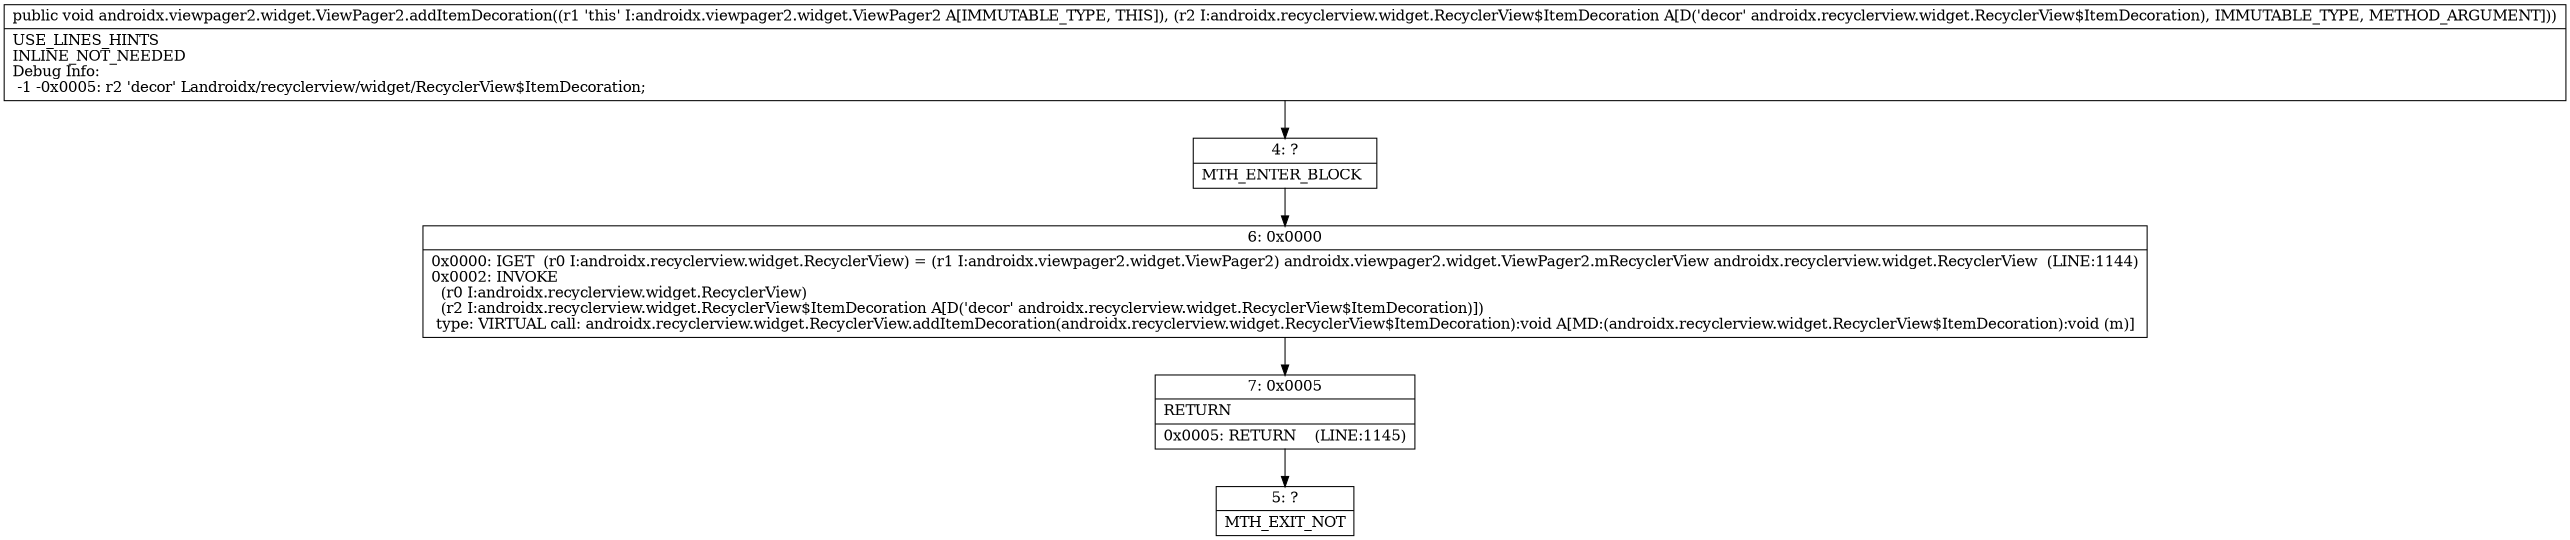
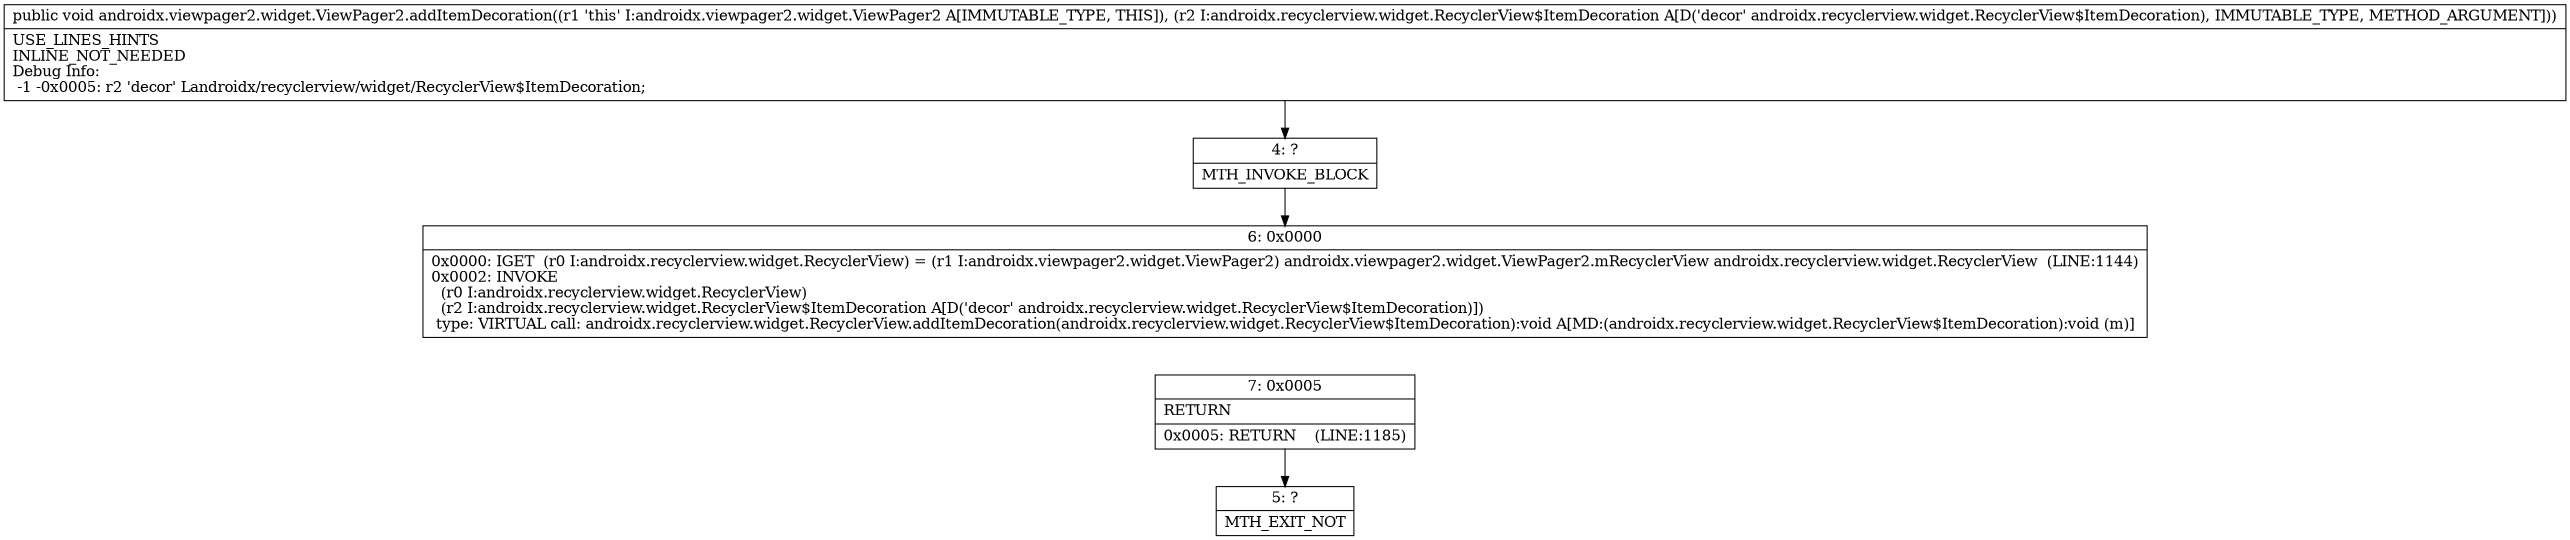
(1282, 175) -> (1285, 175)
(1285, 351) -> none
(1285, 436) -> (1285, 436)
